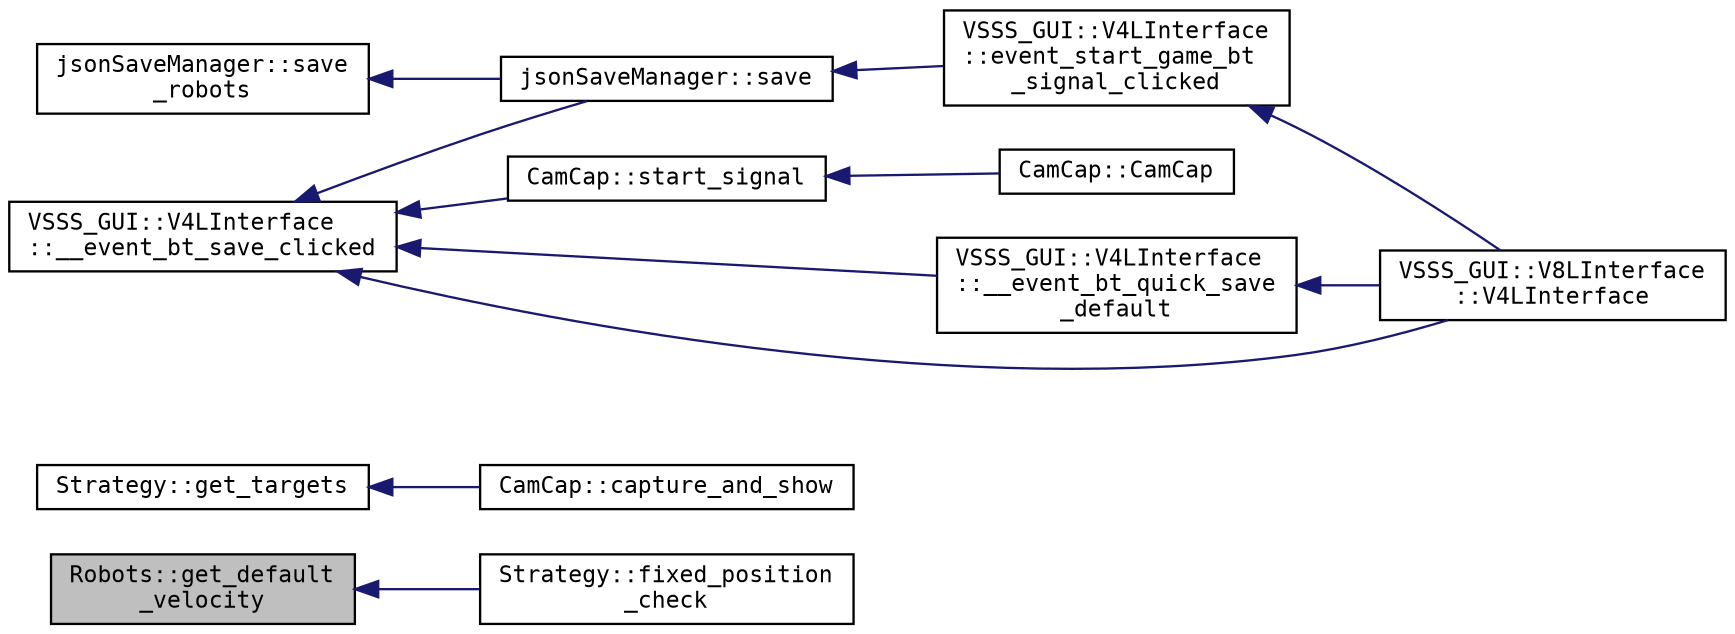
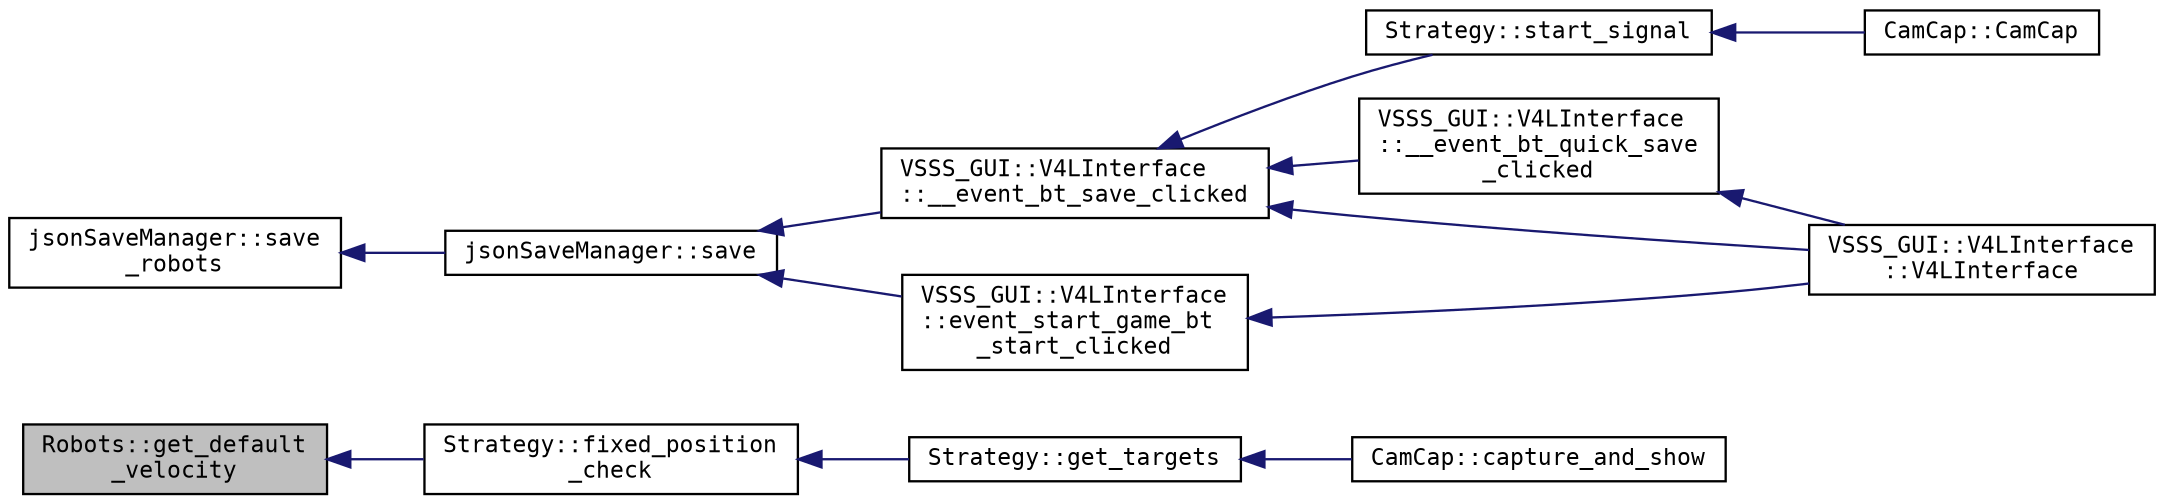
(1117, 58) -> (1075, 322)
(451, 144) -> (832, 220)
(667, 179) -> (1539, 32)
(1117, 285) -> (1539, 146)
(1553, 285) -> (1982, 260)
none -> (865, 459)
